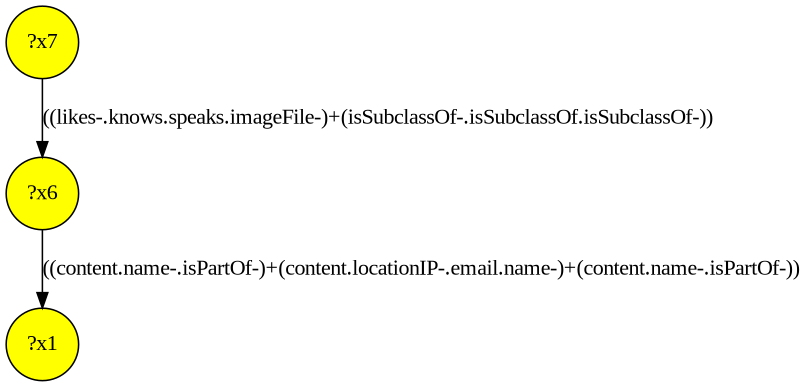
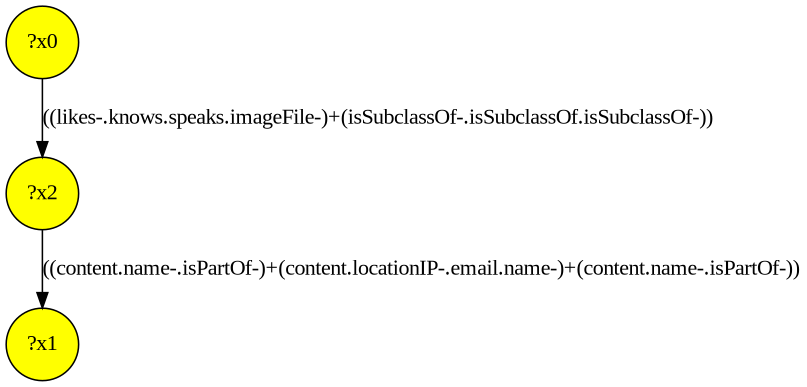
(42, 42) -> (42, 42)
(42, 193) -> (42, 193)
